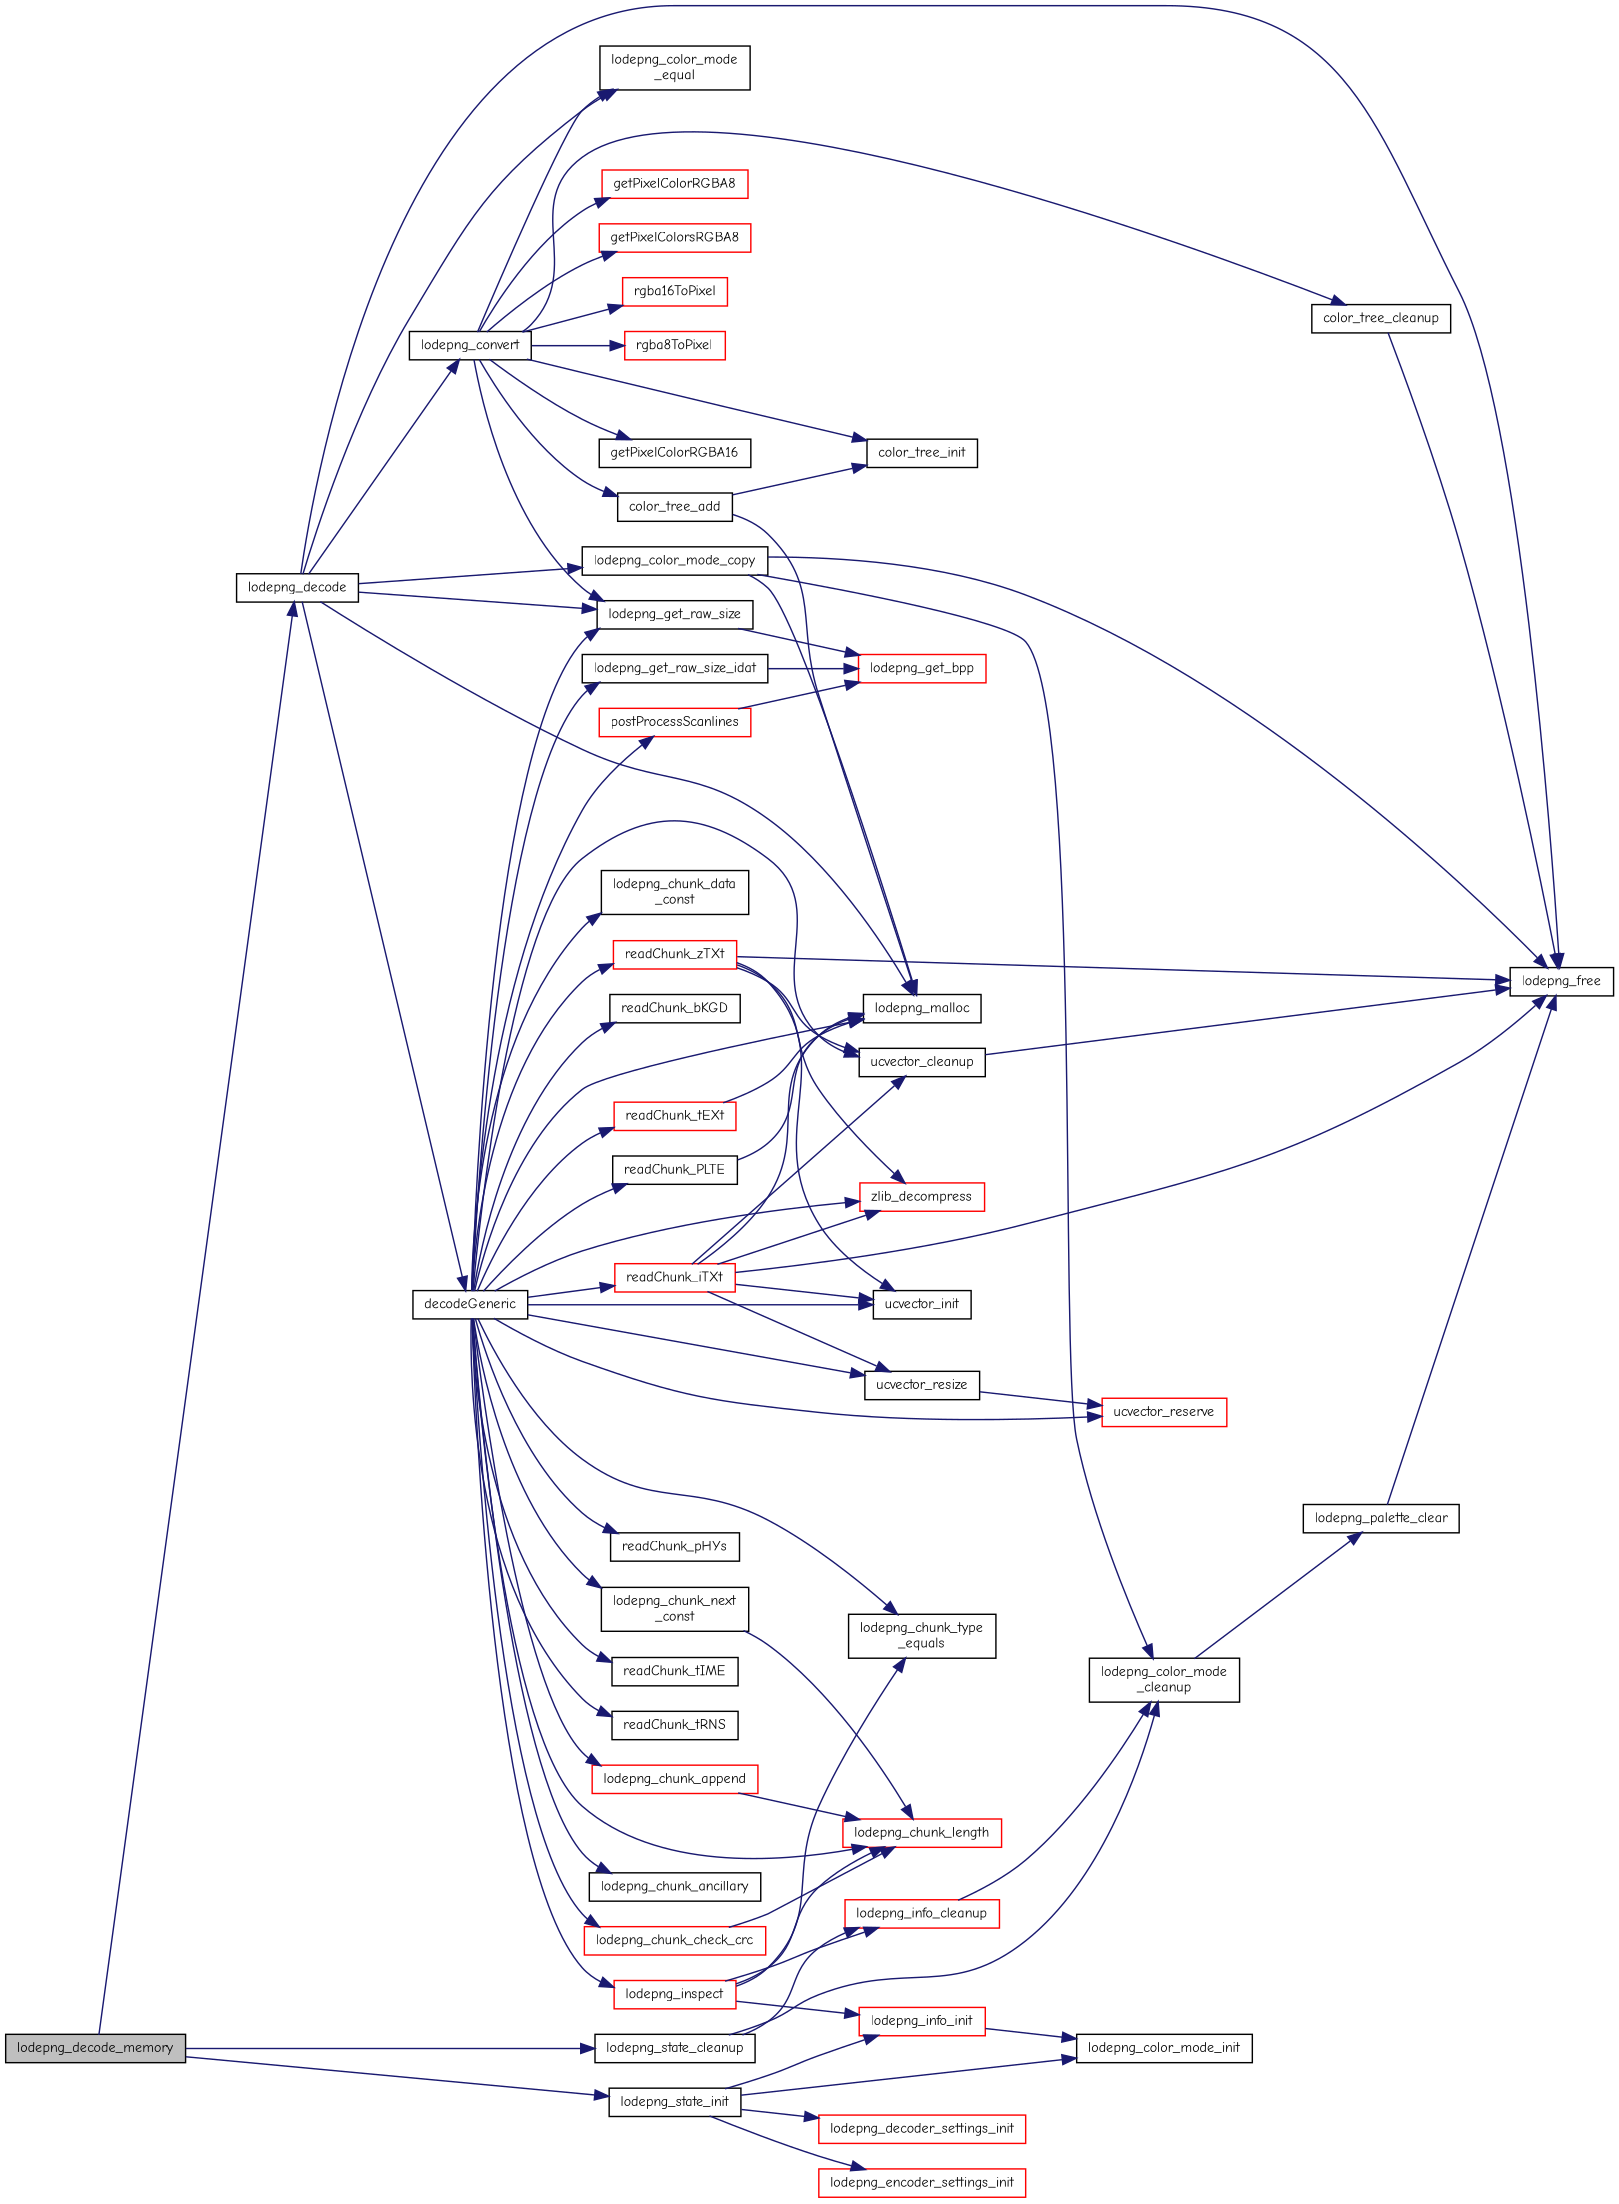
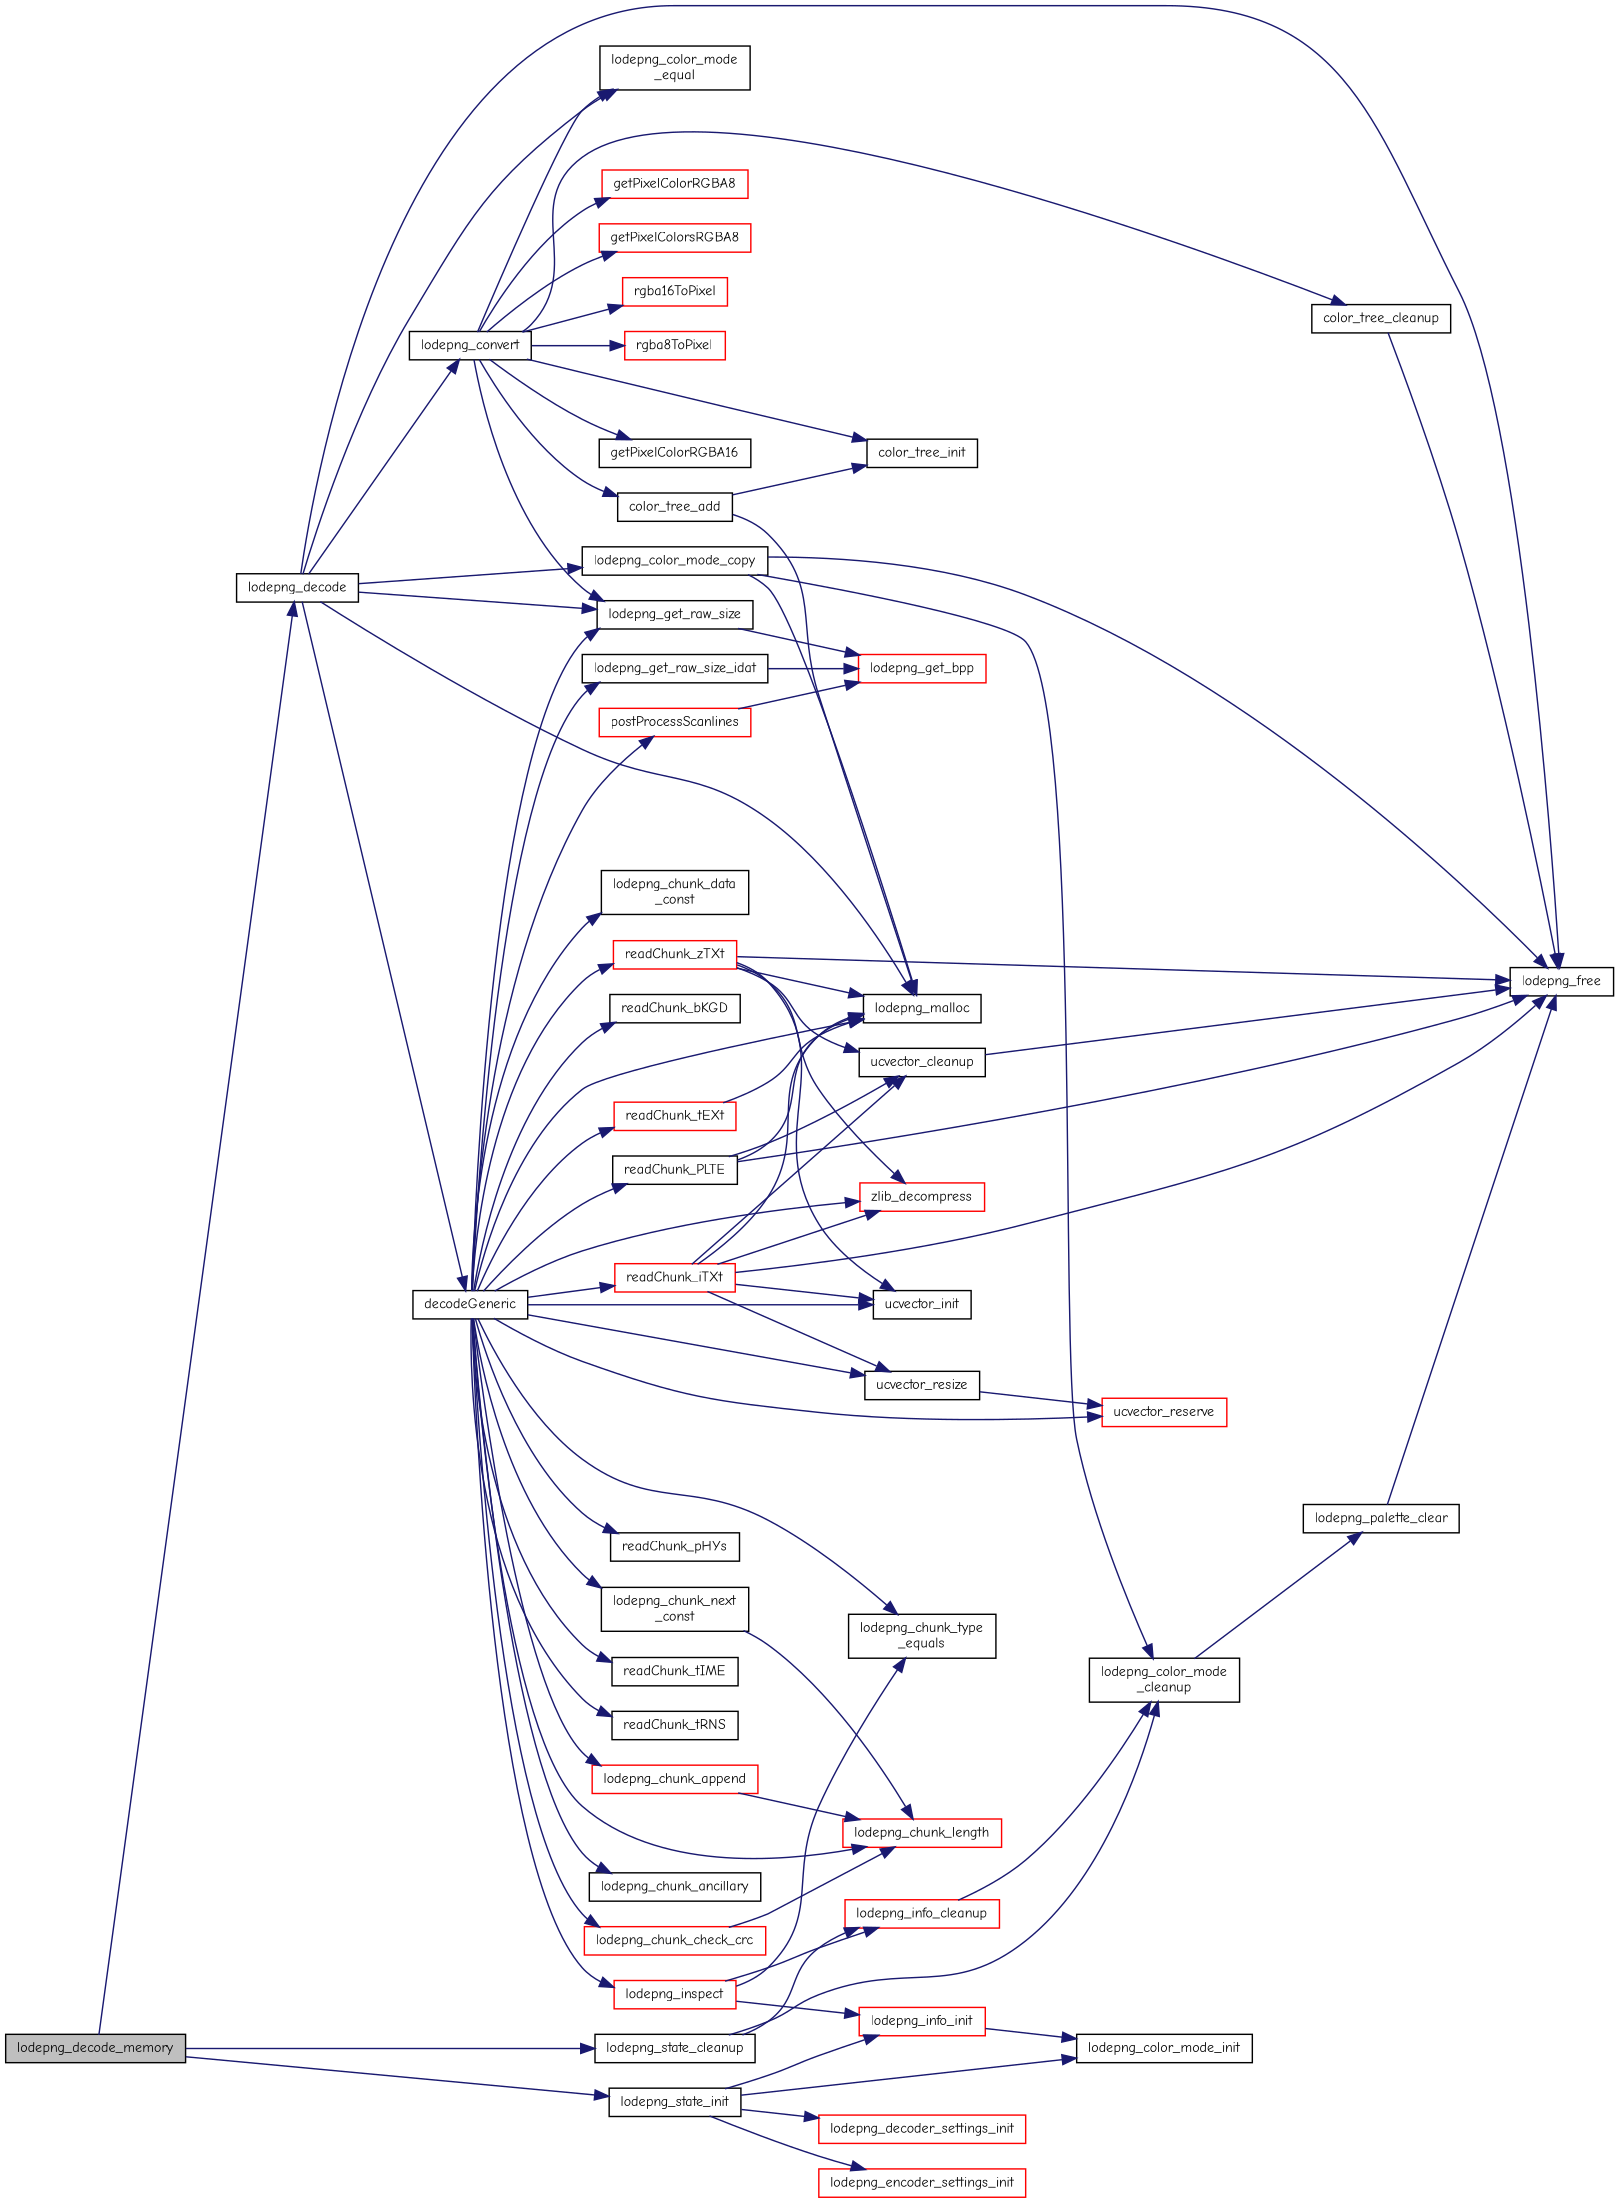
(575, 868) -> (810, 1124)
none -> (793, 980)
none -> (1129, 1095)
(799, 1916) -> none
